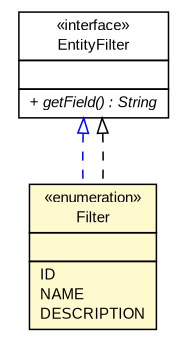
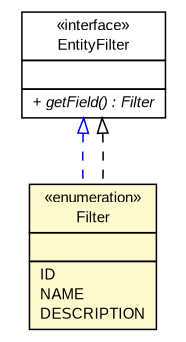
(94, 103) -> (94, 103)
